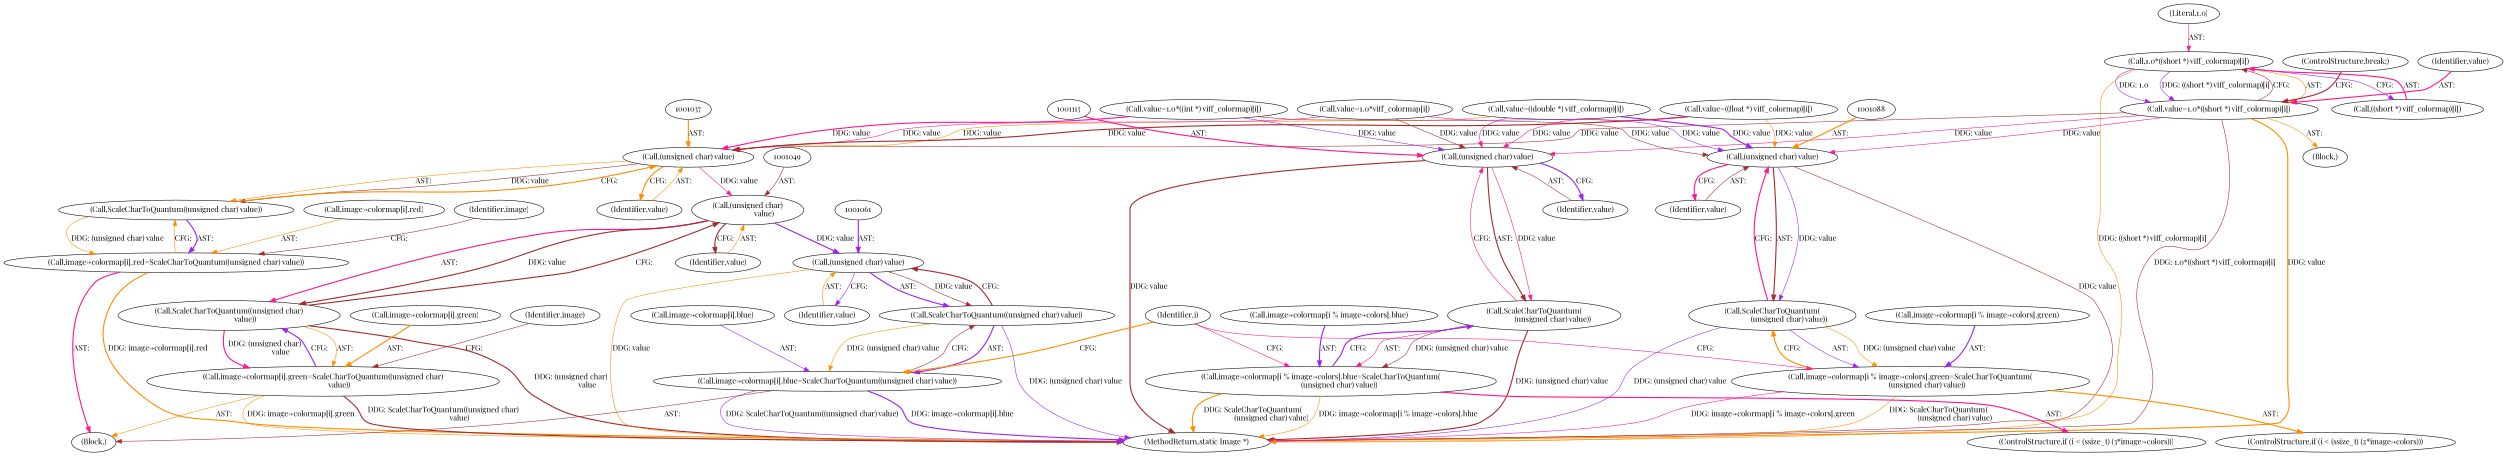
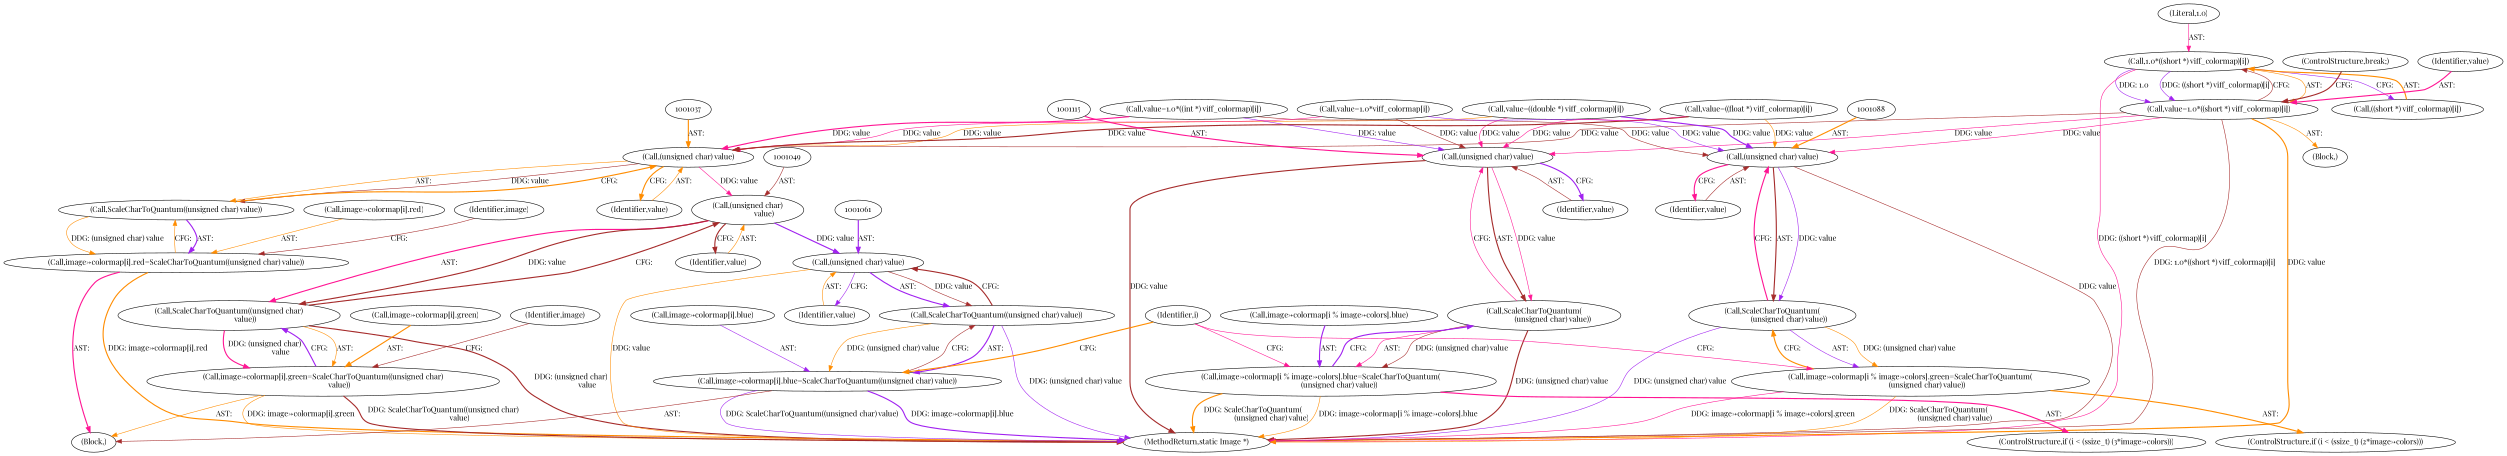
(2336, 74) -> (2336, 74)
(1978, 315) -> none
(2081, 416) -> (2081, 416)
